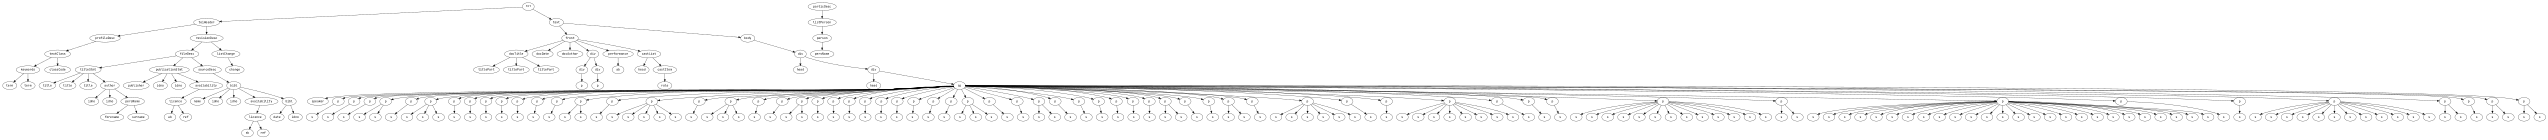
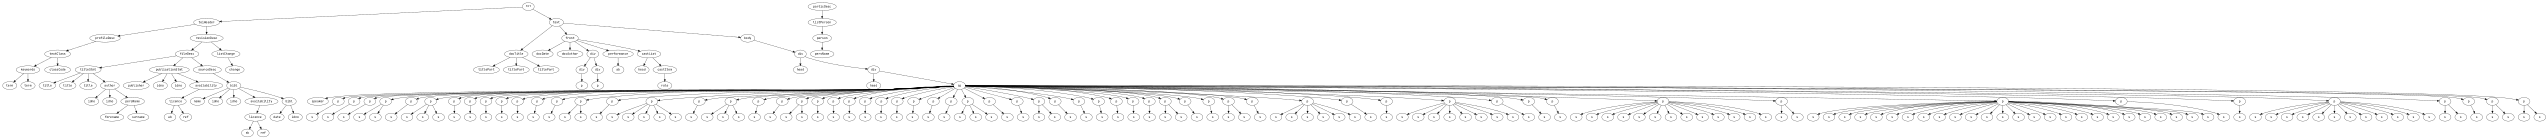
(545, 46) -> (537, 37)
